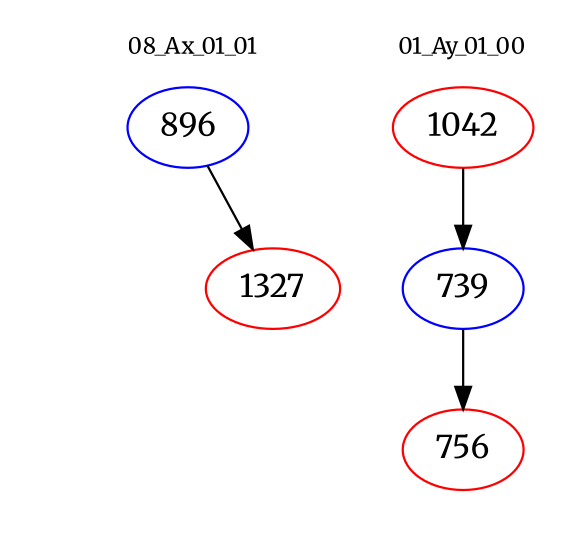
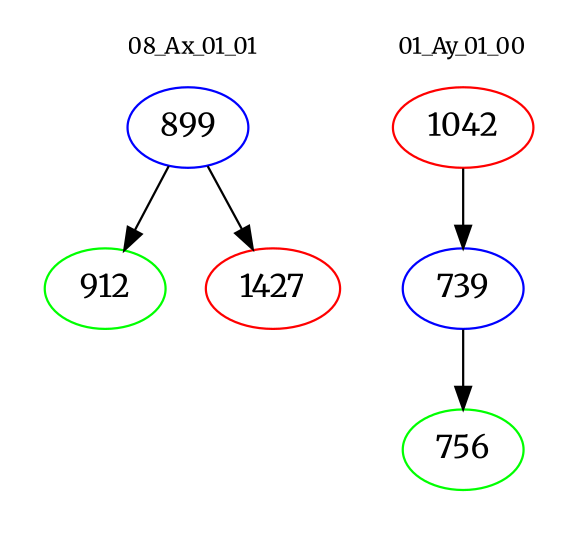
(188, 128) -> (188, 128)
none -> (105, 289)
(273, 289) -> (273, 289)
(463, 450) -> (463, 450)
